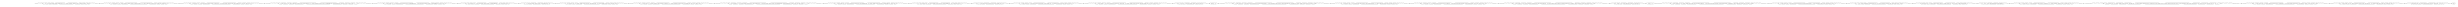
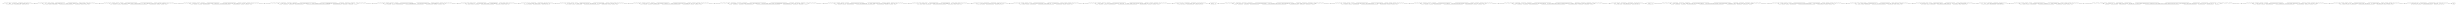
none -> (18, 3)
